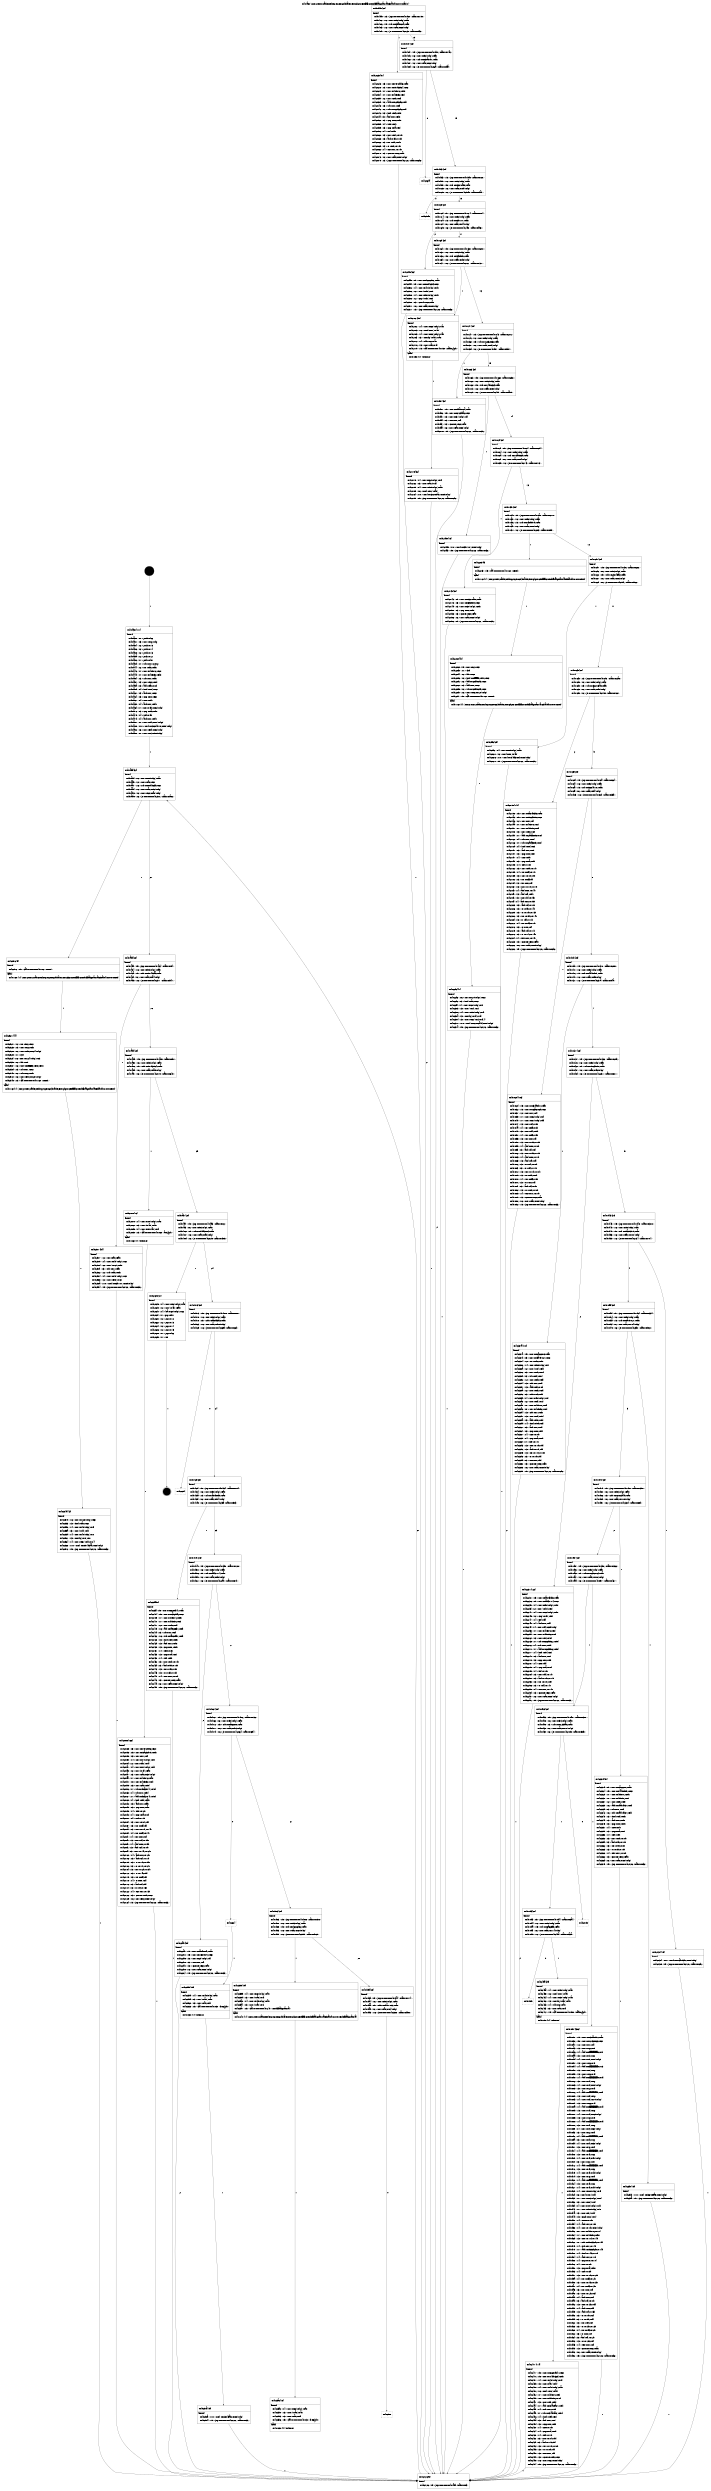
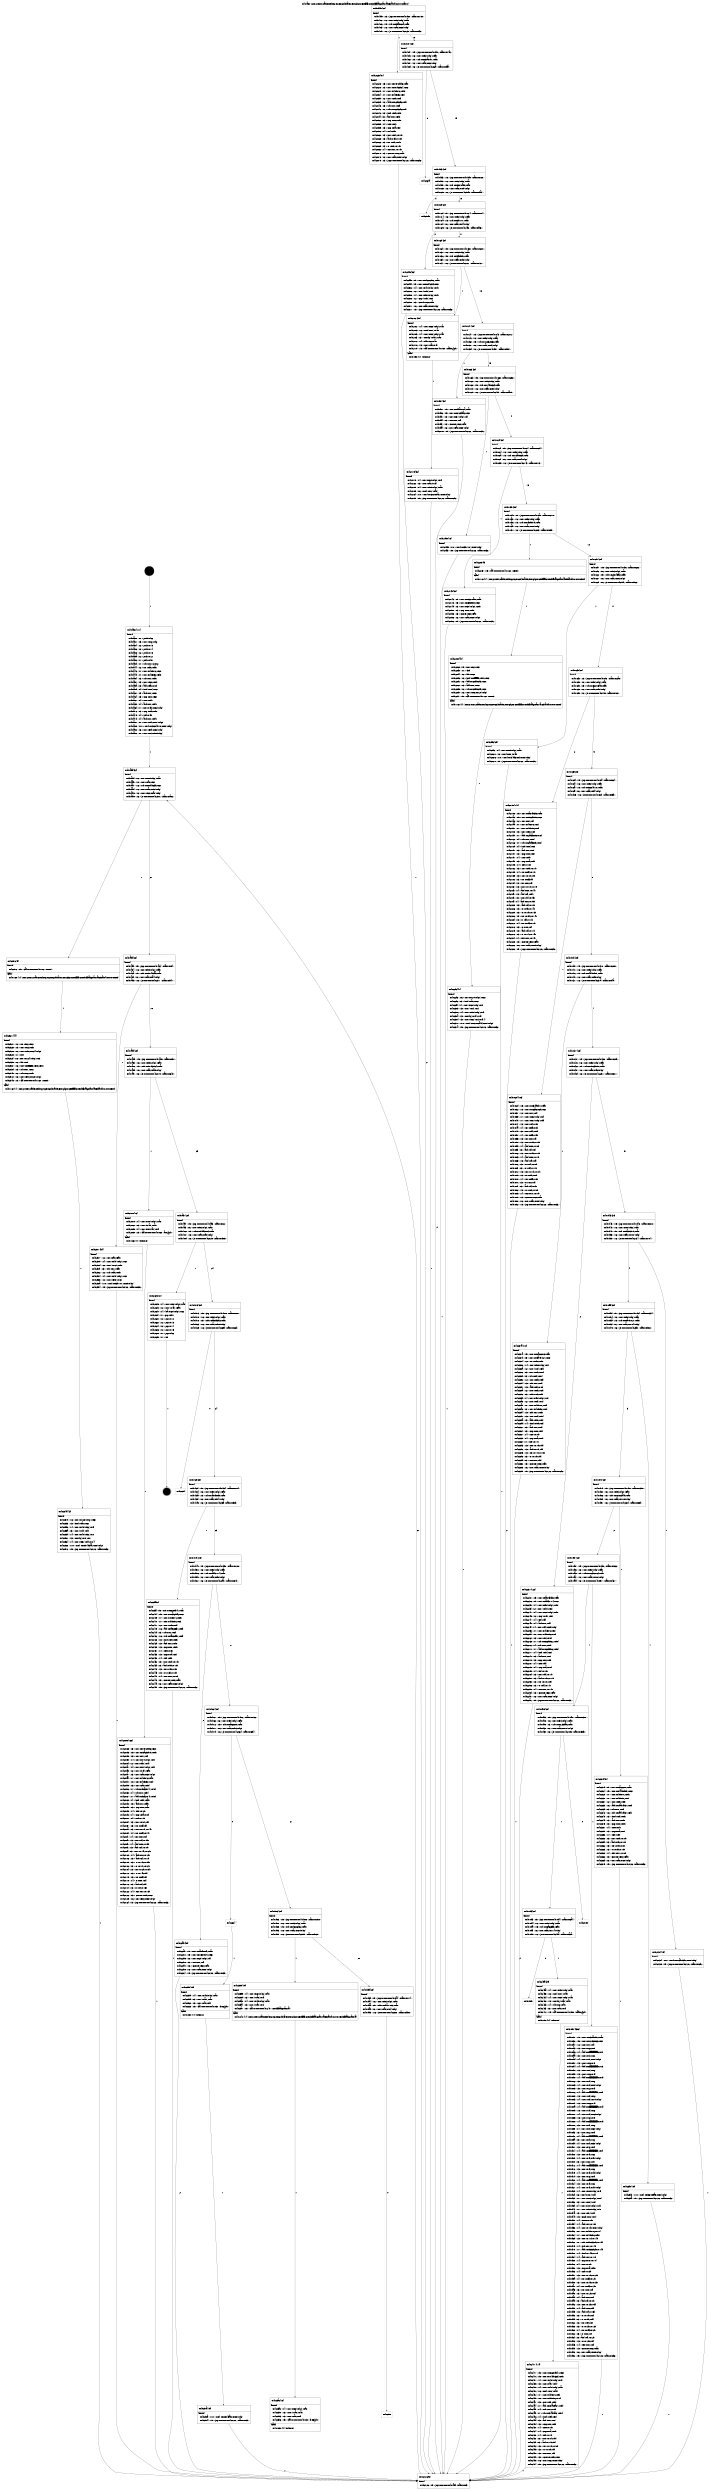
(512, 416) -> (511, 416)
